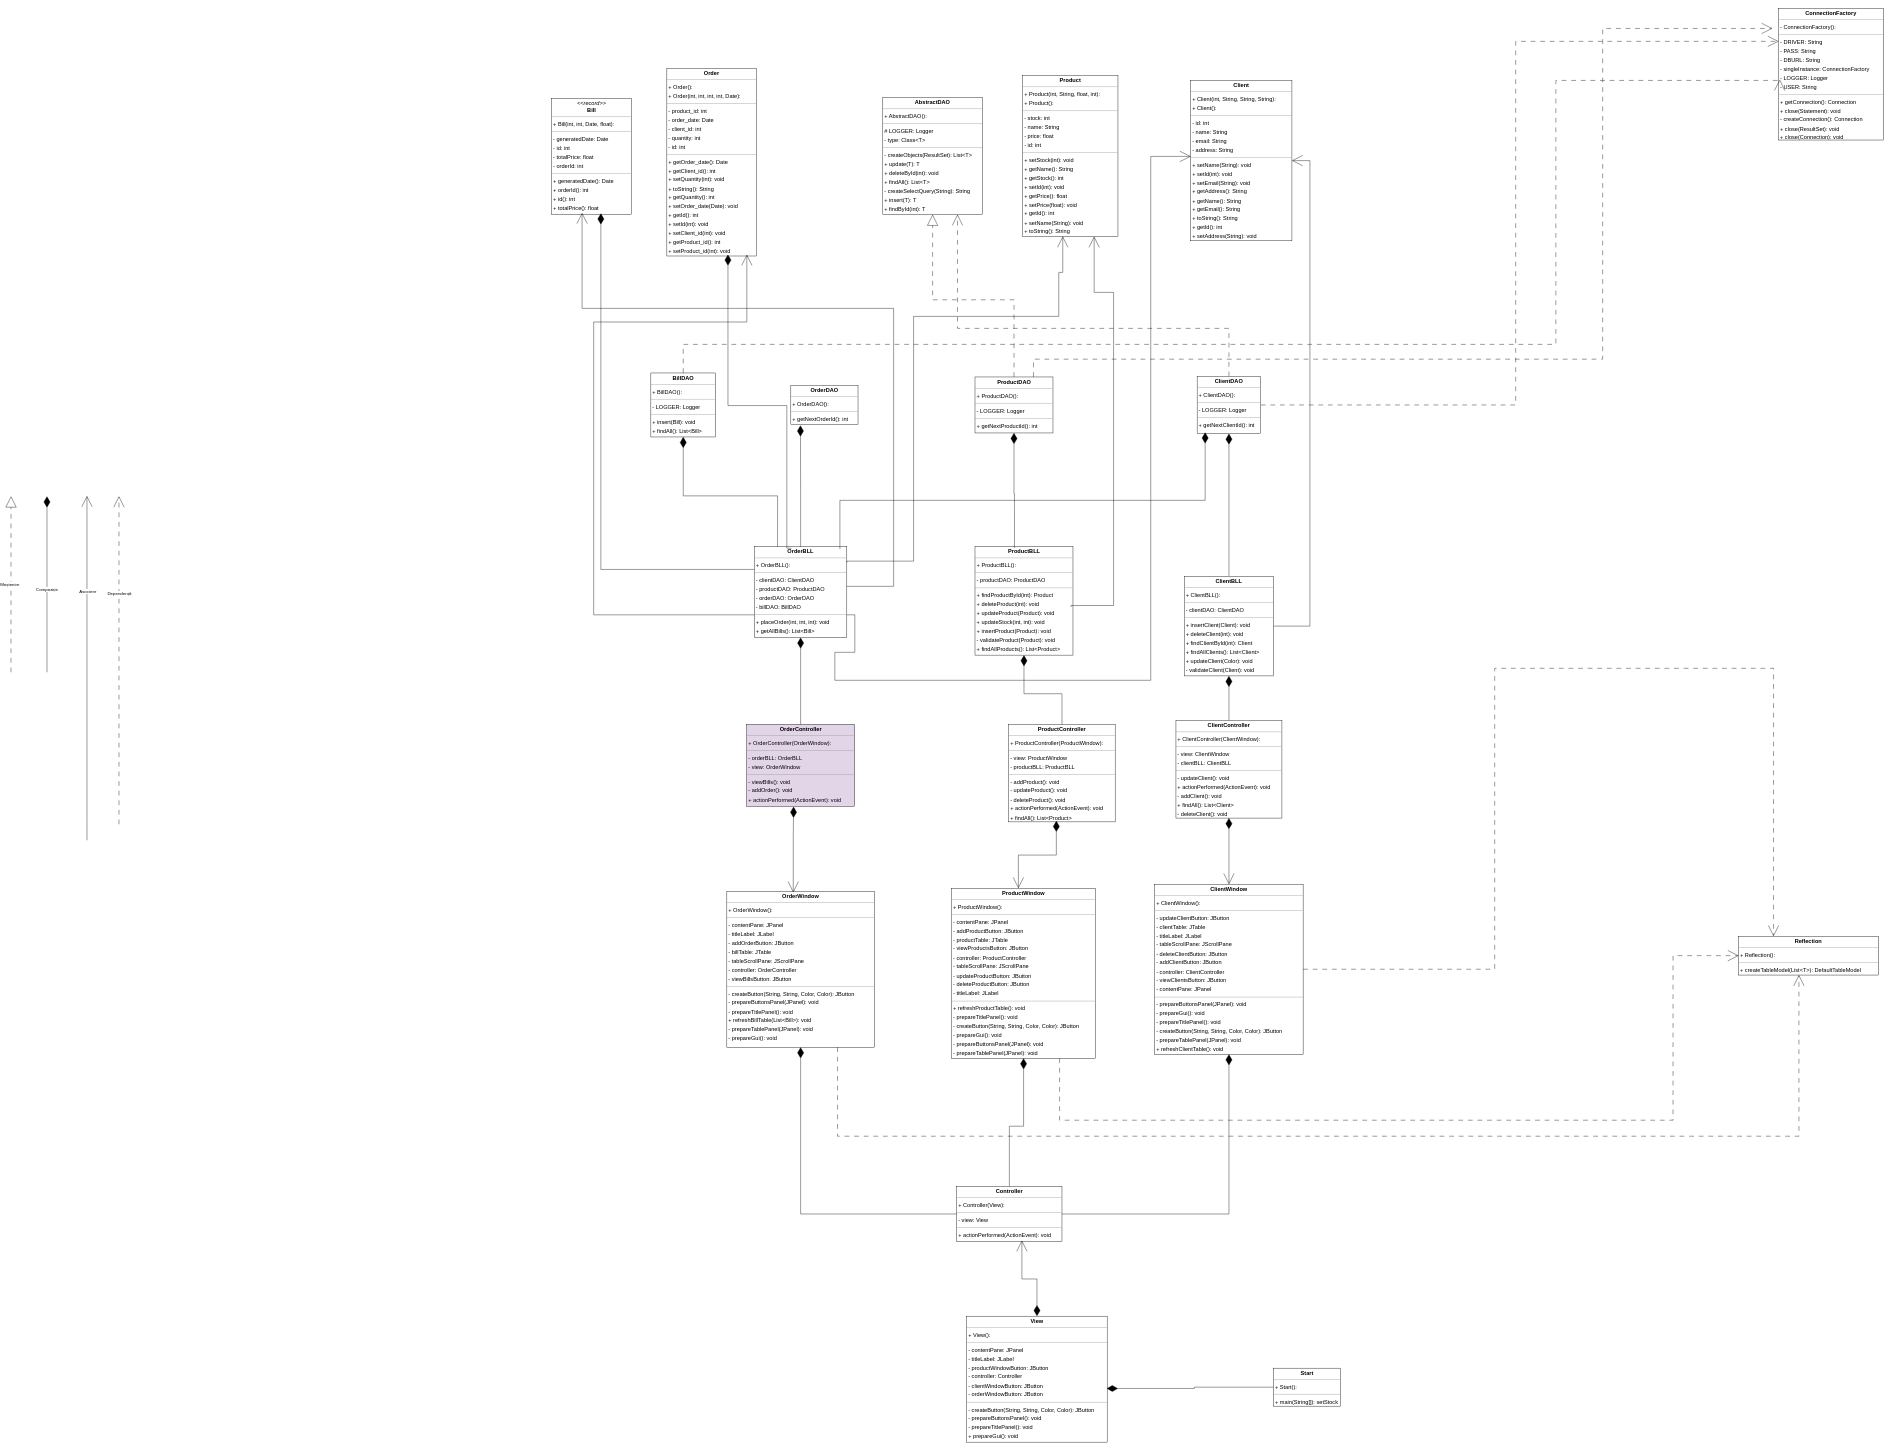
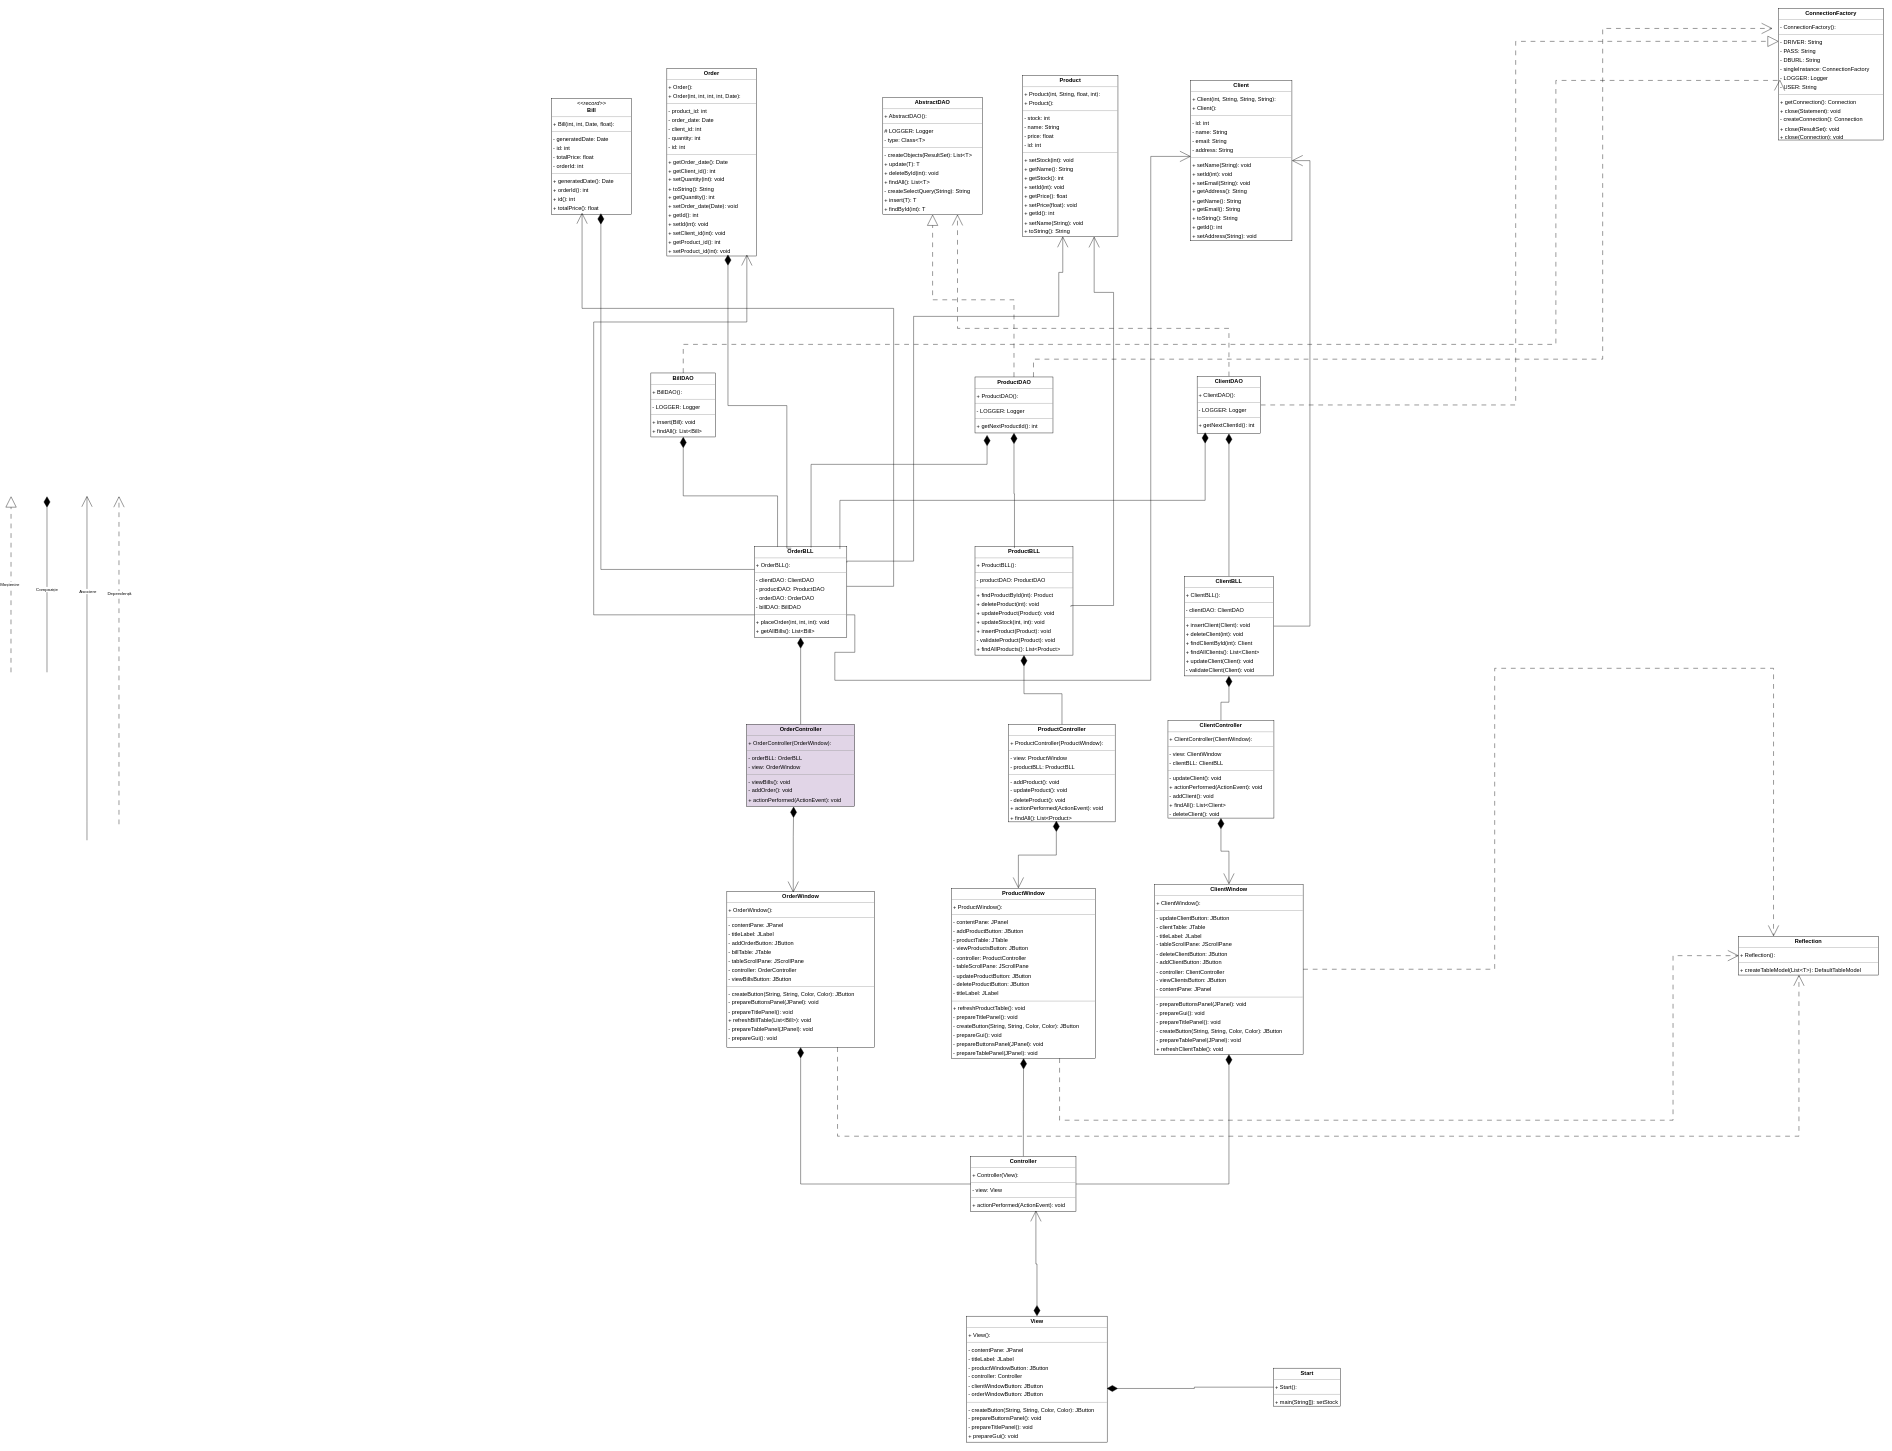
(1770, 41) -> (1766, 41)
(825, 405) -> none
(801, 437) -> none
none -> (987, 447)
(1227, 606) -> (1227, 606)
(1229, 769) -> (1221, 769)
(1010, 1214) -> (1024, 1184)
